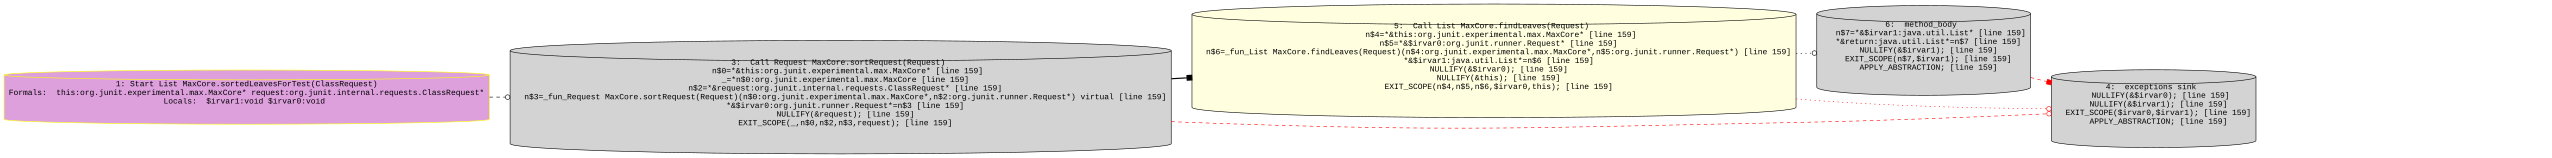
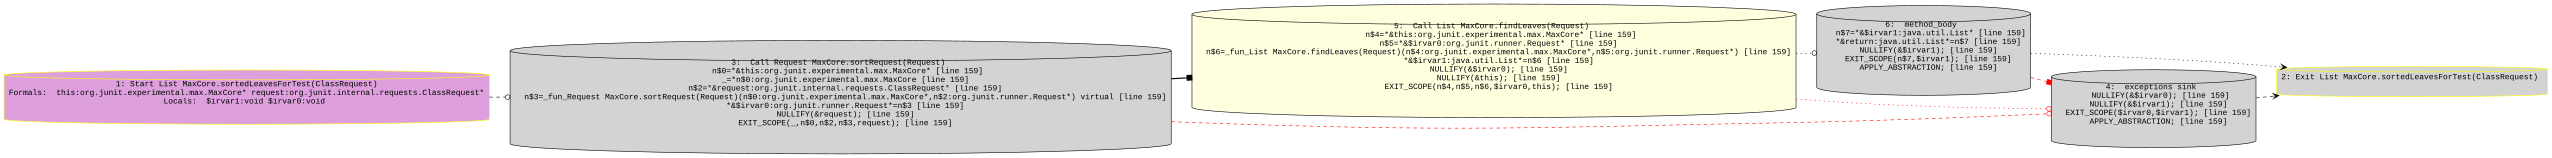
none -> (2412, 82)
